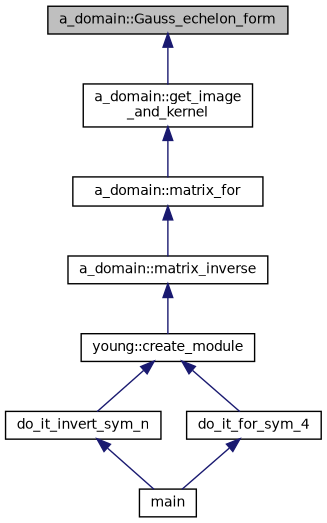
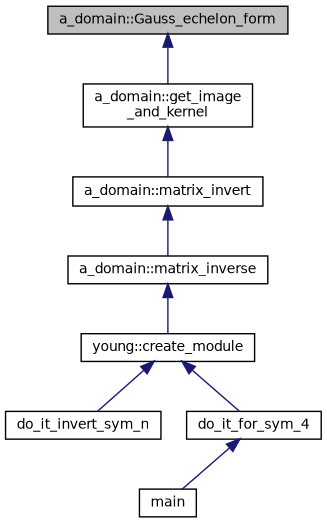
(168, 191) -> (168, 191)
(131, 469) -> none
